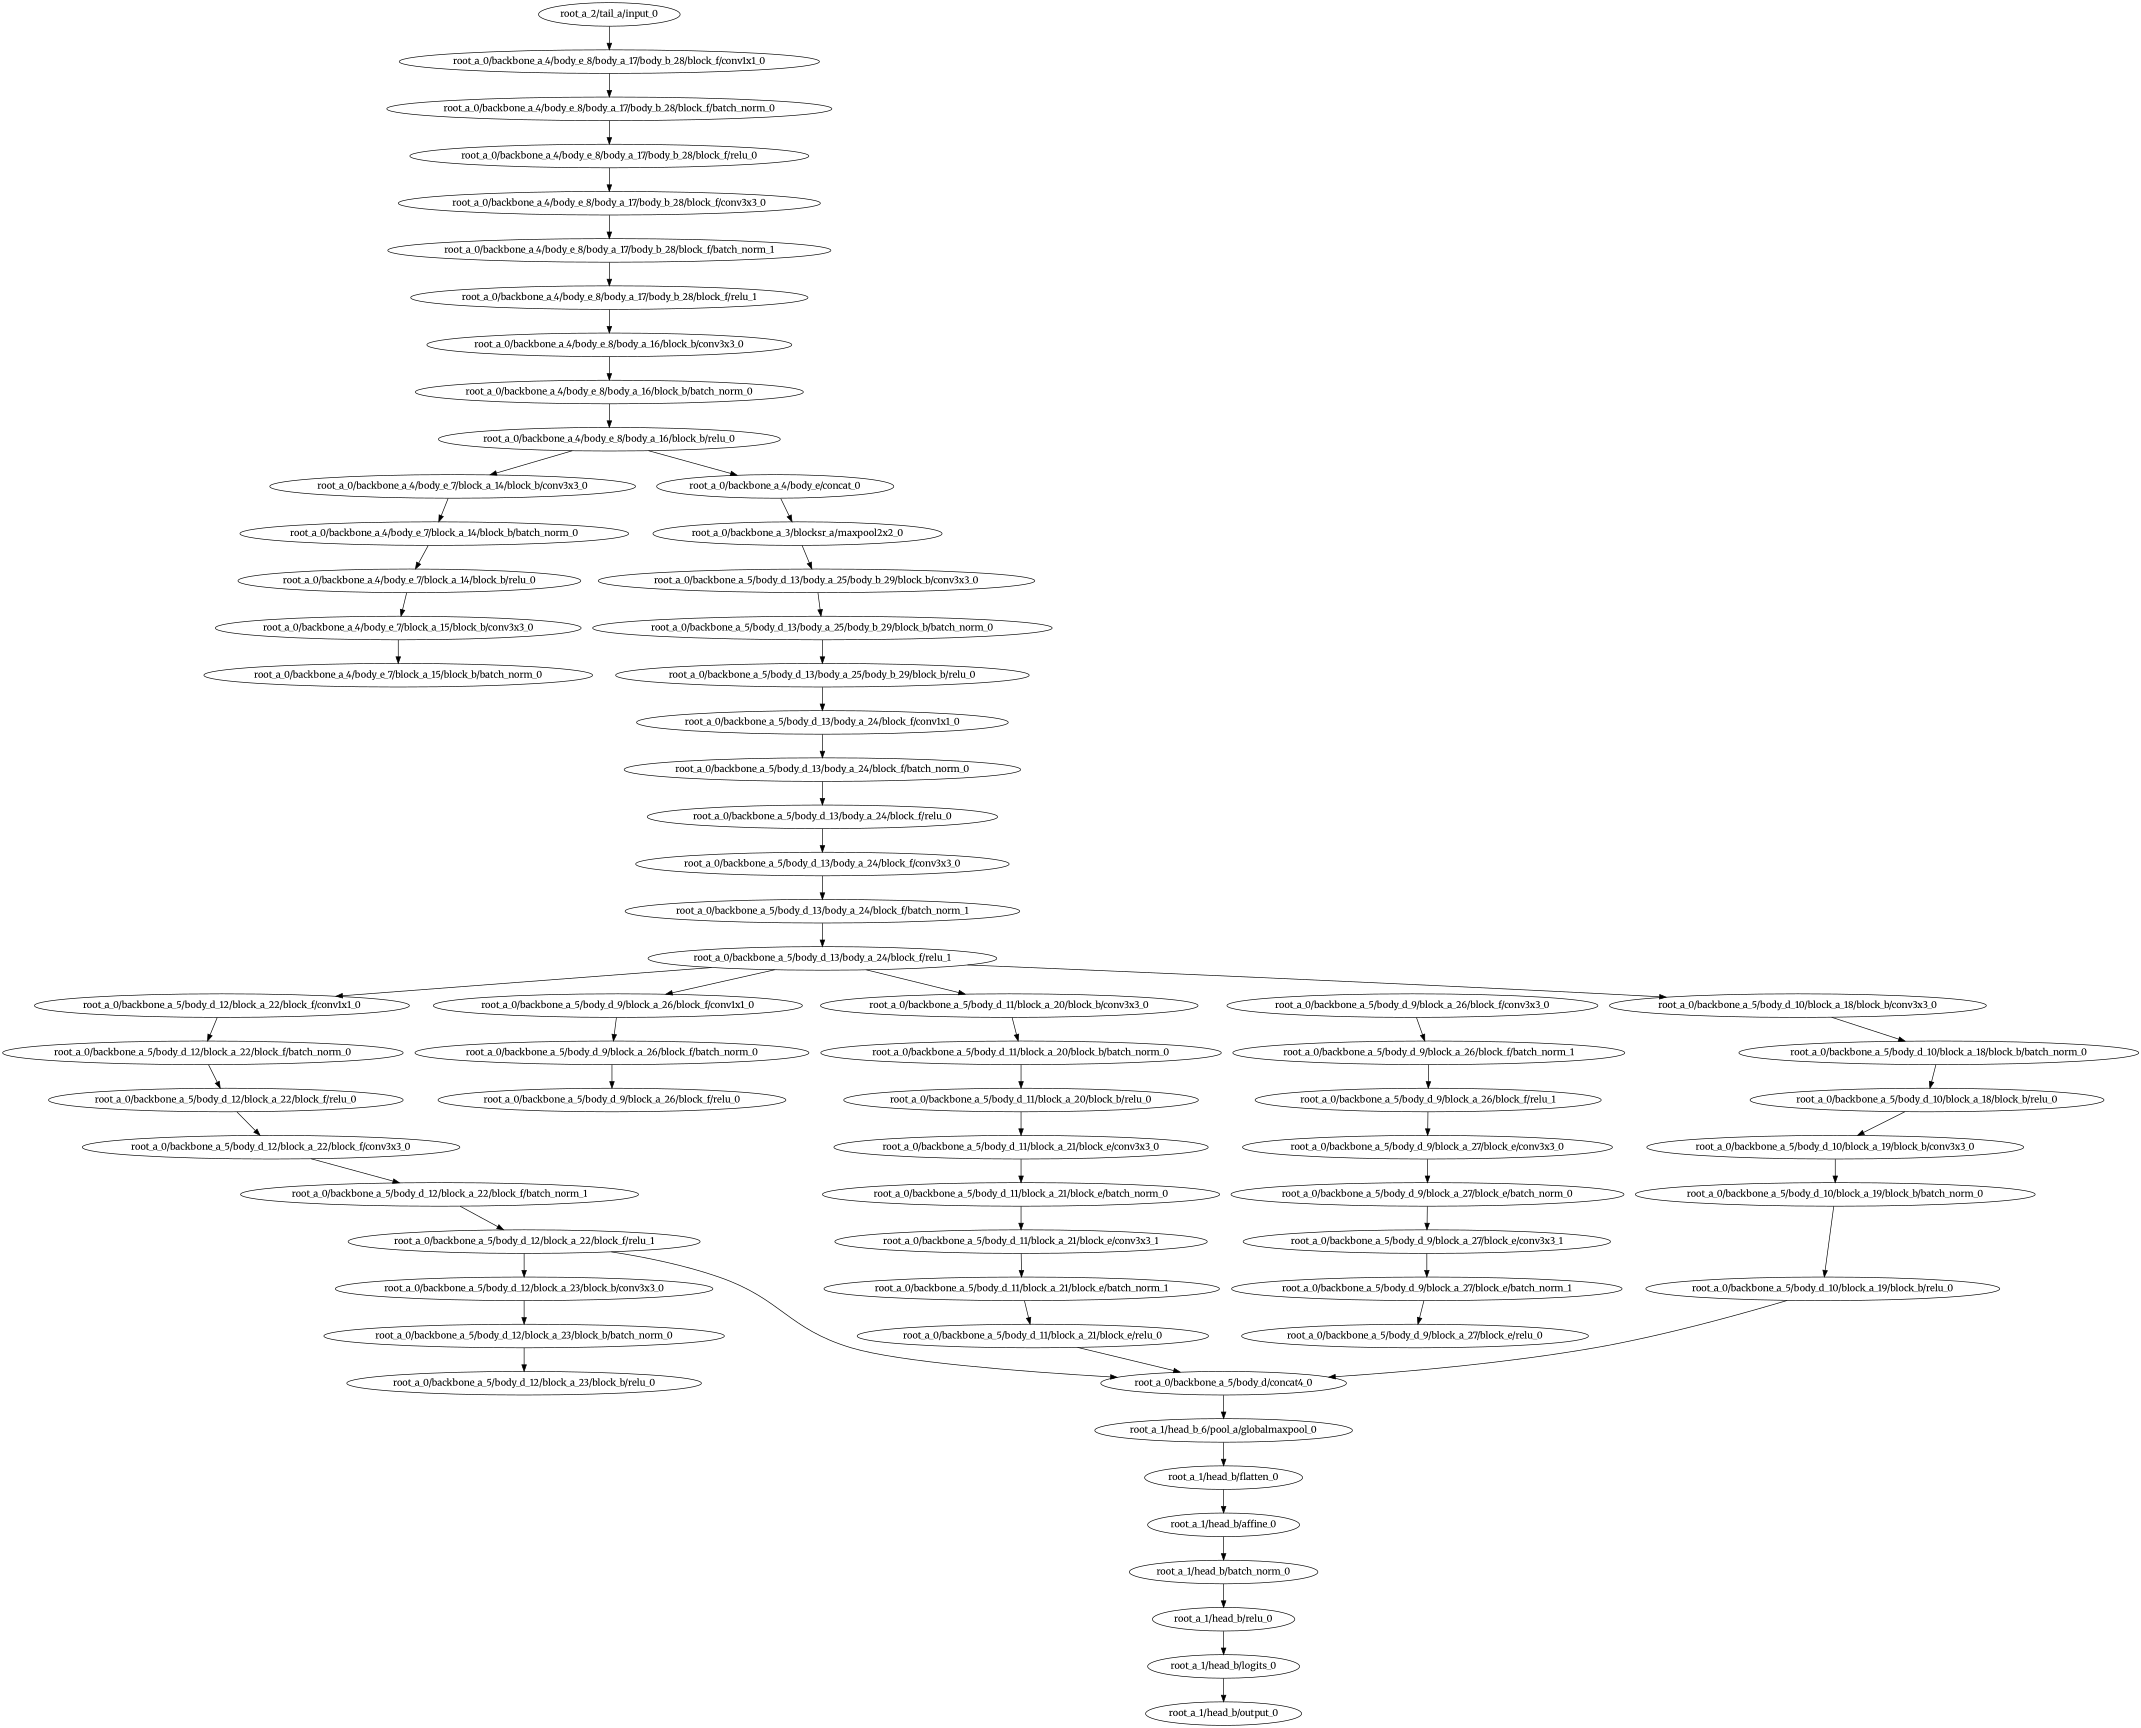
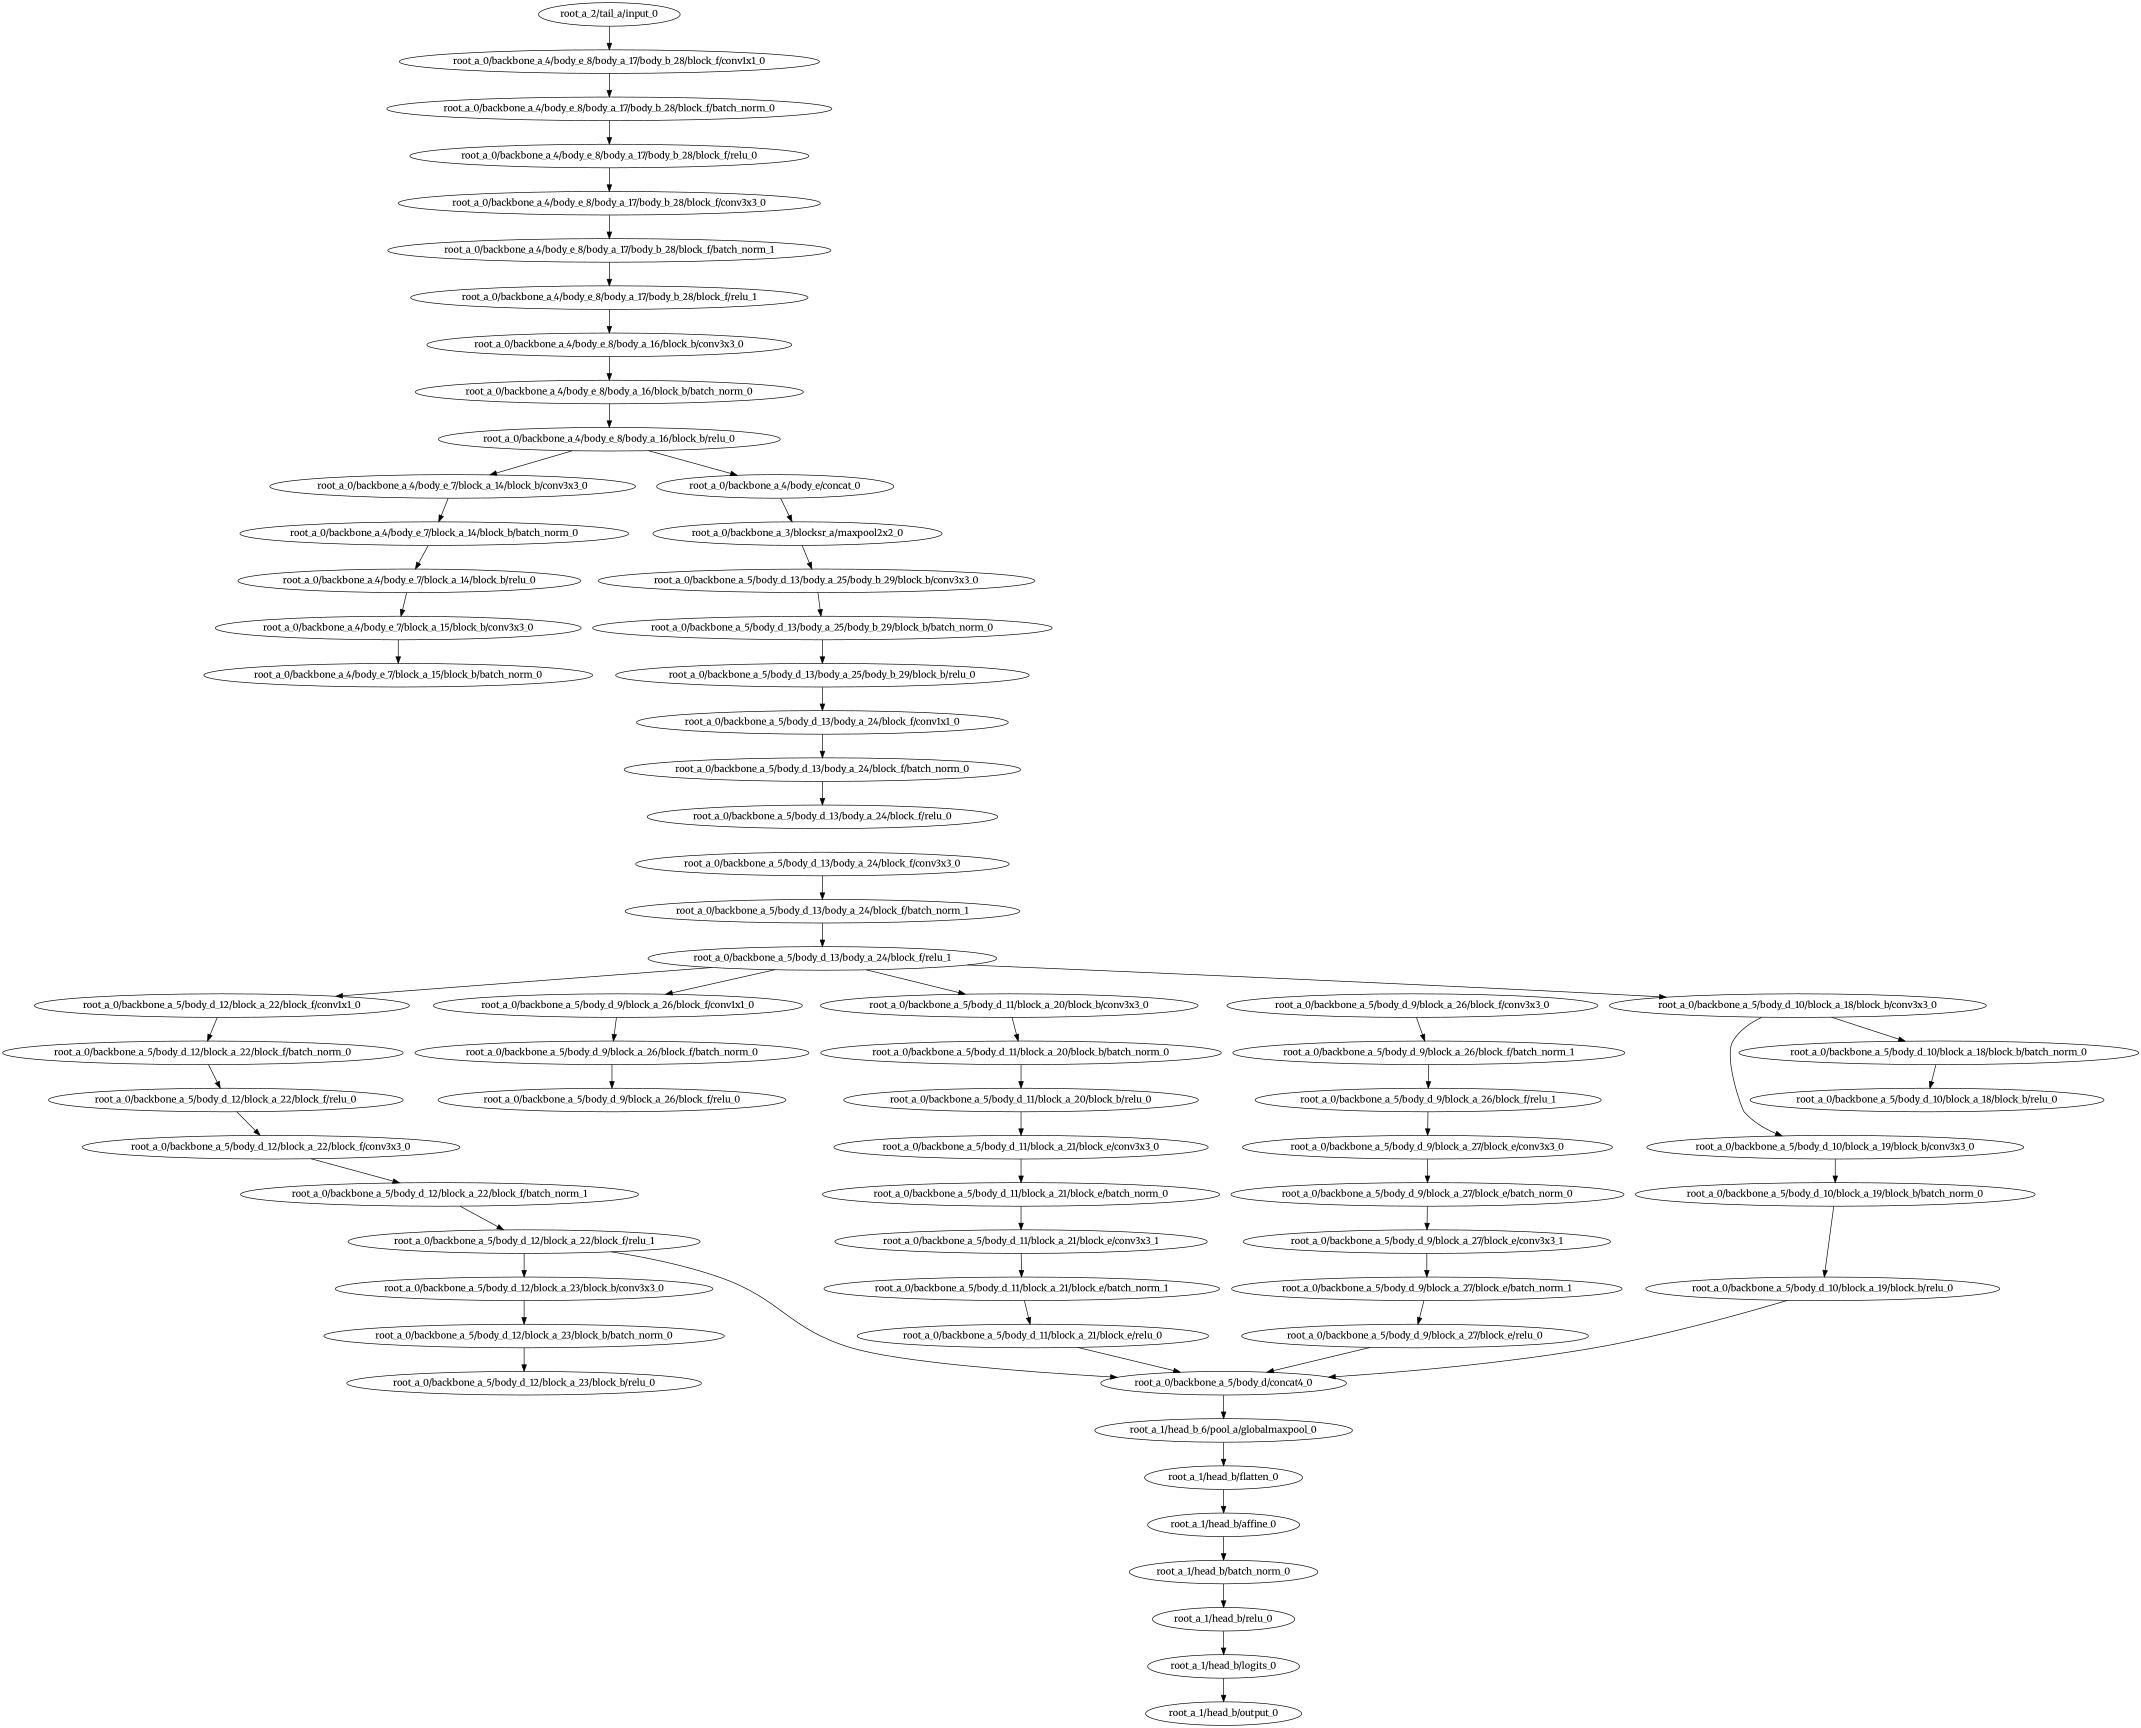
(822, 837) -> none
(1884, 1122) -> (1733, 1077)
none -> (1322, 1359)
